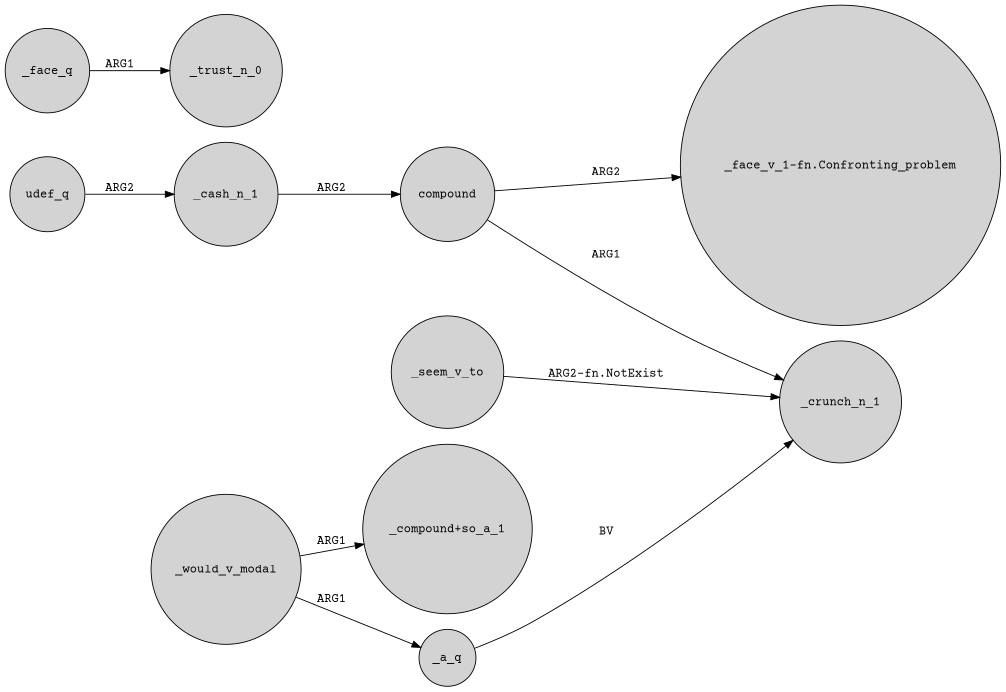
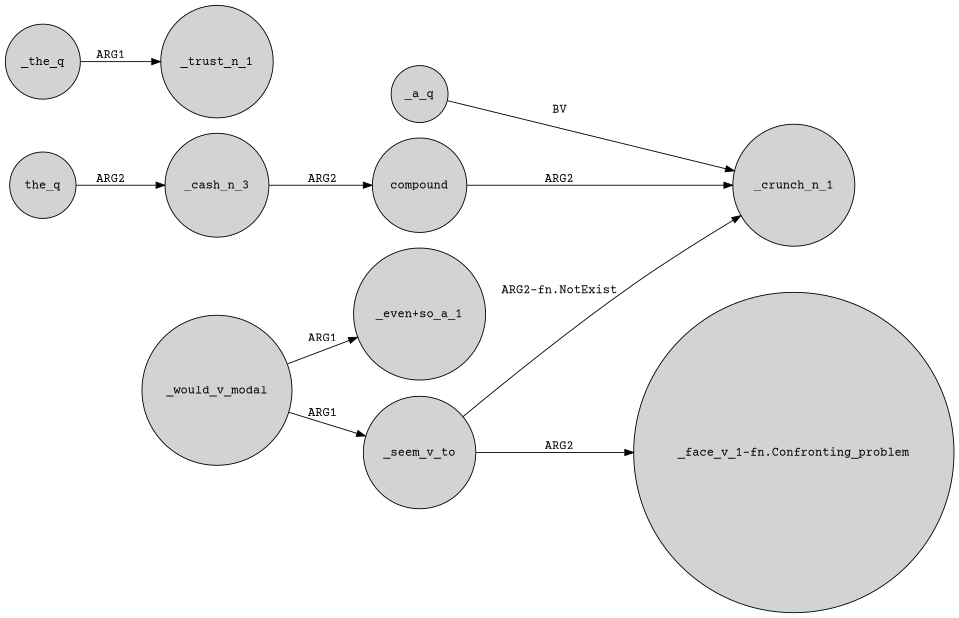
(47, 71) -> (43, 62)
(226, 71) -> (217, 62)
(583, 184) -> (550, 453)
(47, 194) -> (43, 185)
(226, 194) -> (217, 185)
(606, 254) -> (560, 179)
(448, 529) -> (420, 314)
(354, 621) -> (323, 423)
